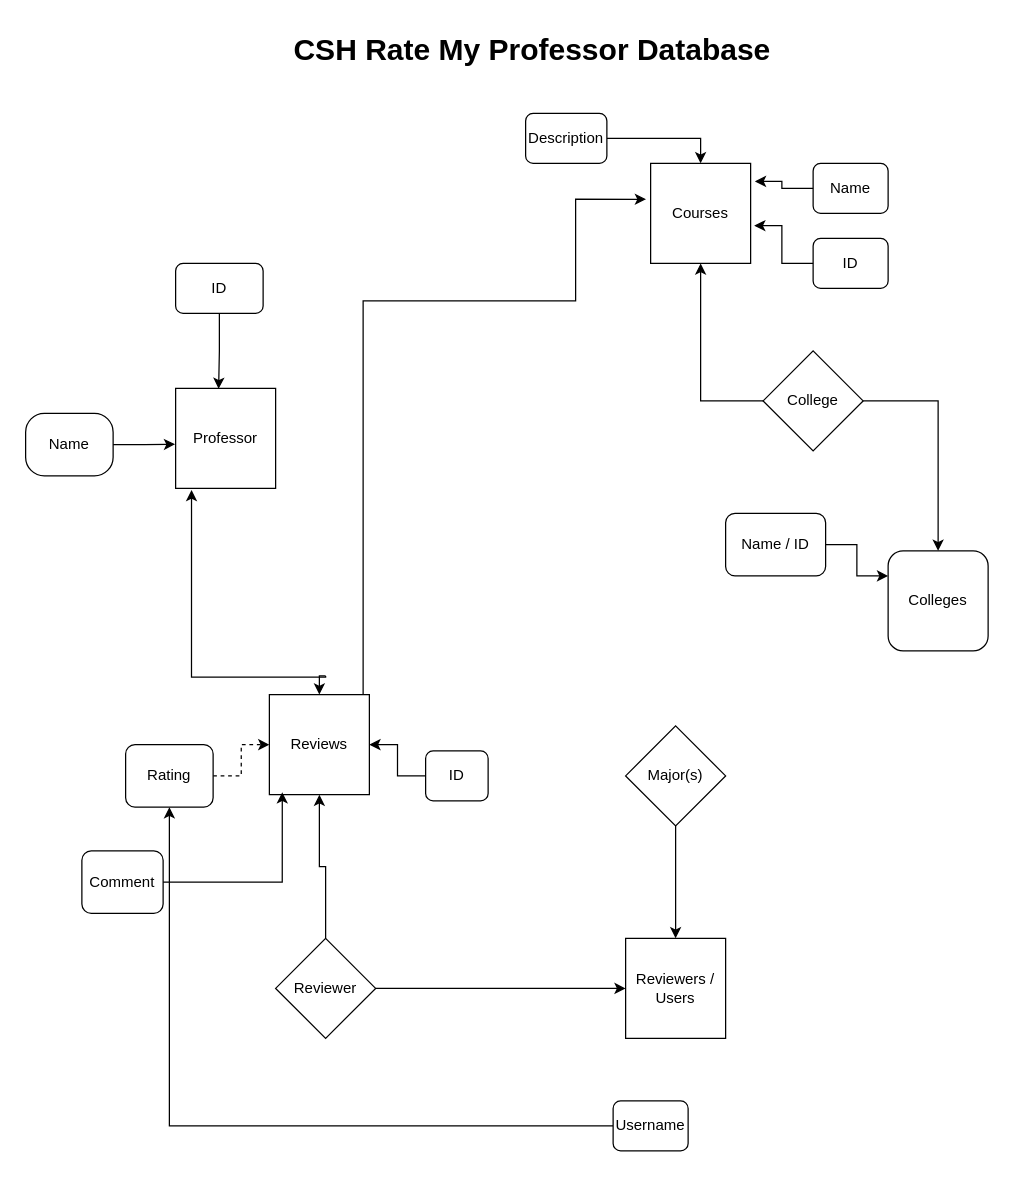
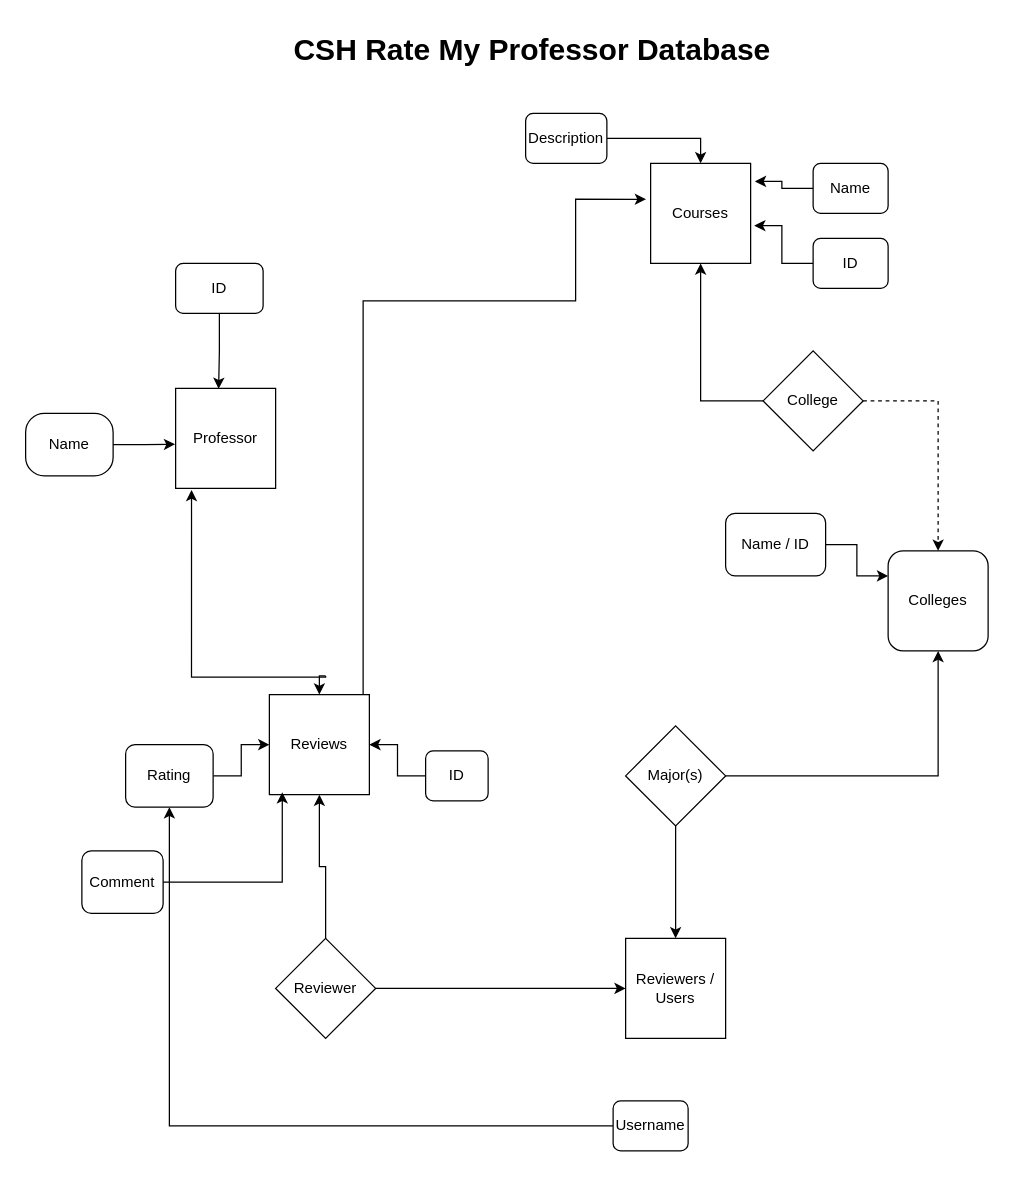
(938, 435) -> (938, 435)
(241, 765) -> (241, 765)
none -> (890, 776)
